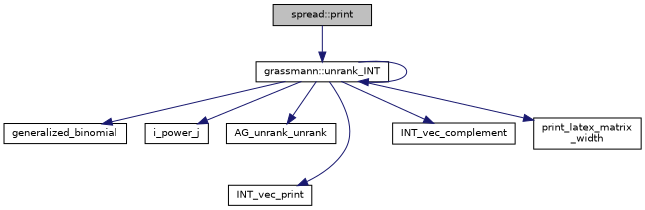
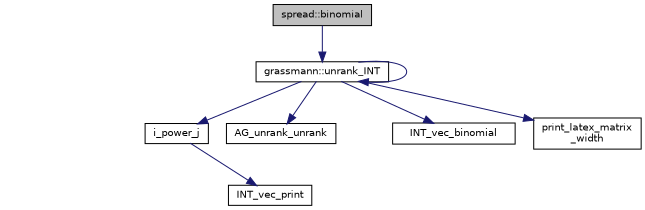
(322, 15) -> (322, 15)
(65, 134) -> none
(454, 134) -> (454, 134)
(349, 139) -> (219, 162)
